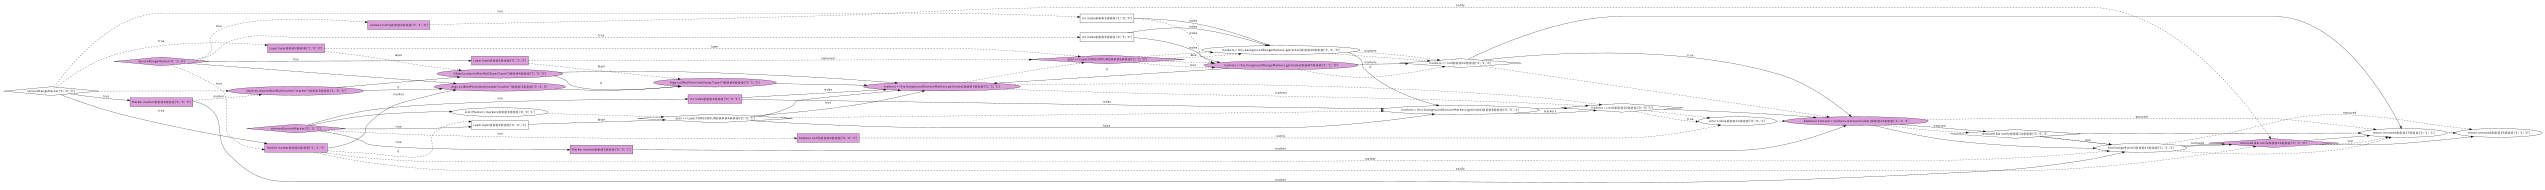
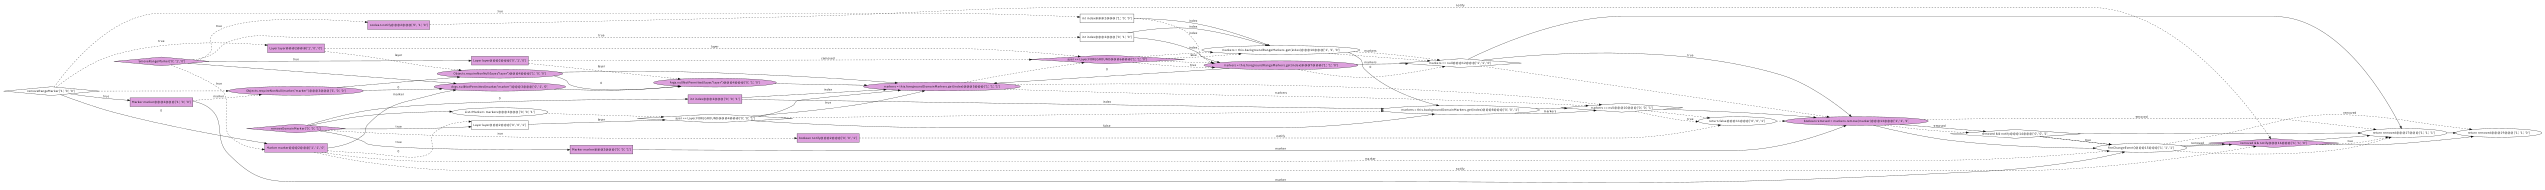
(500, 98) -> (500, 98)
(161, 111) -> (161, 111)
